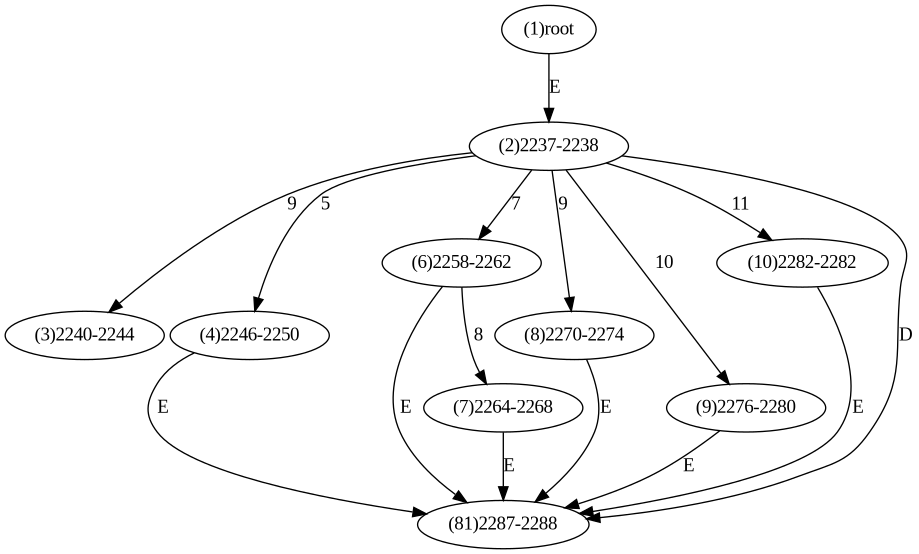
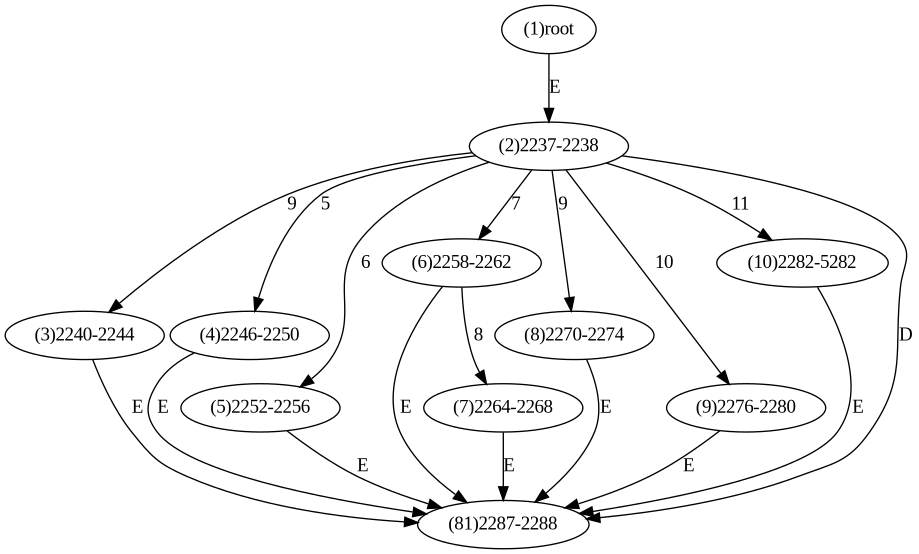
(803, 263) -> (803, 263)
none -> (260, 408)
none -> (219, 489)
